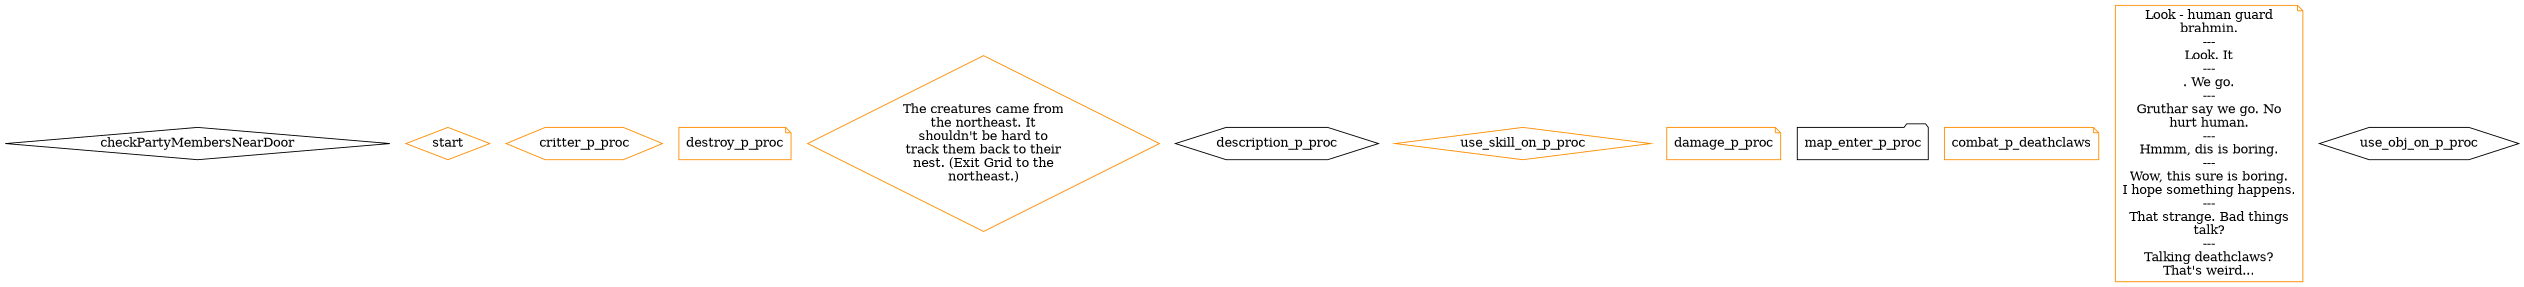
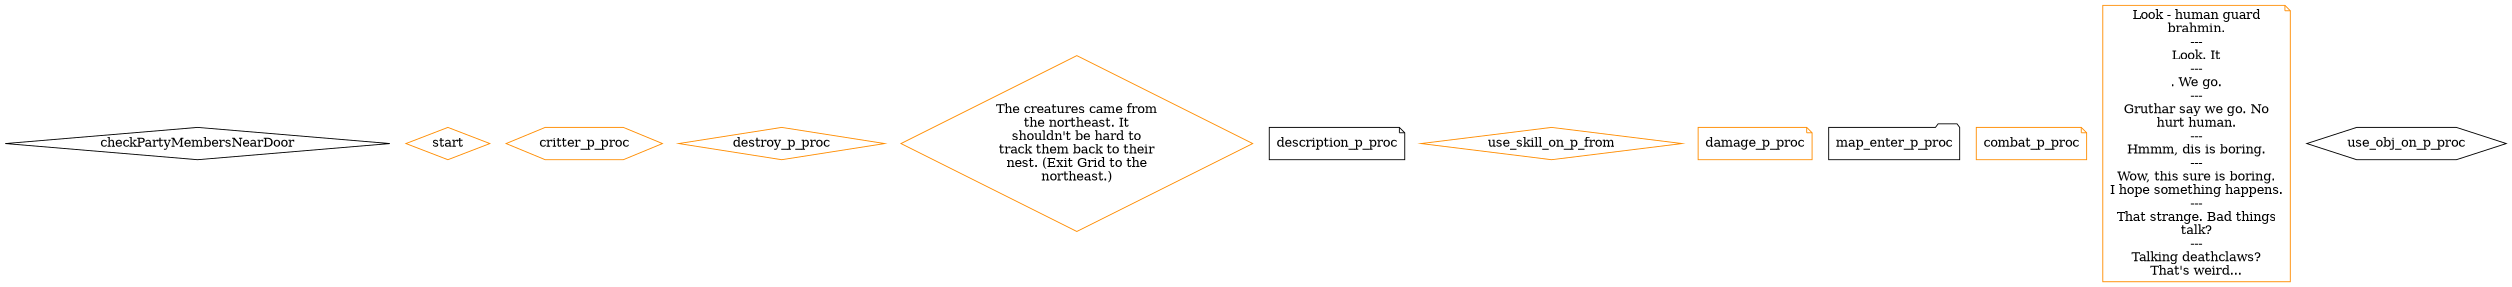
(735, 144) -> (782, 144)
(1277, 144) -> (1337, 144)
(1523, 144) -> (1551, 144)
(2022, 144) -> (2031, 144)
